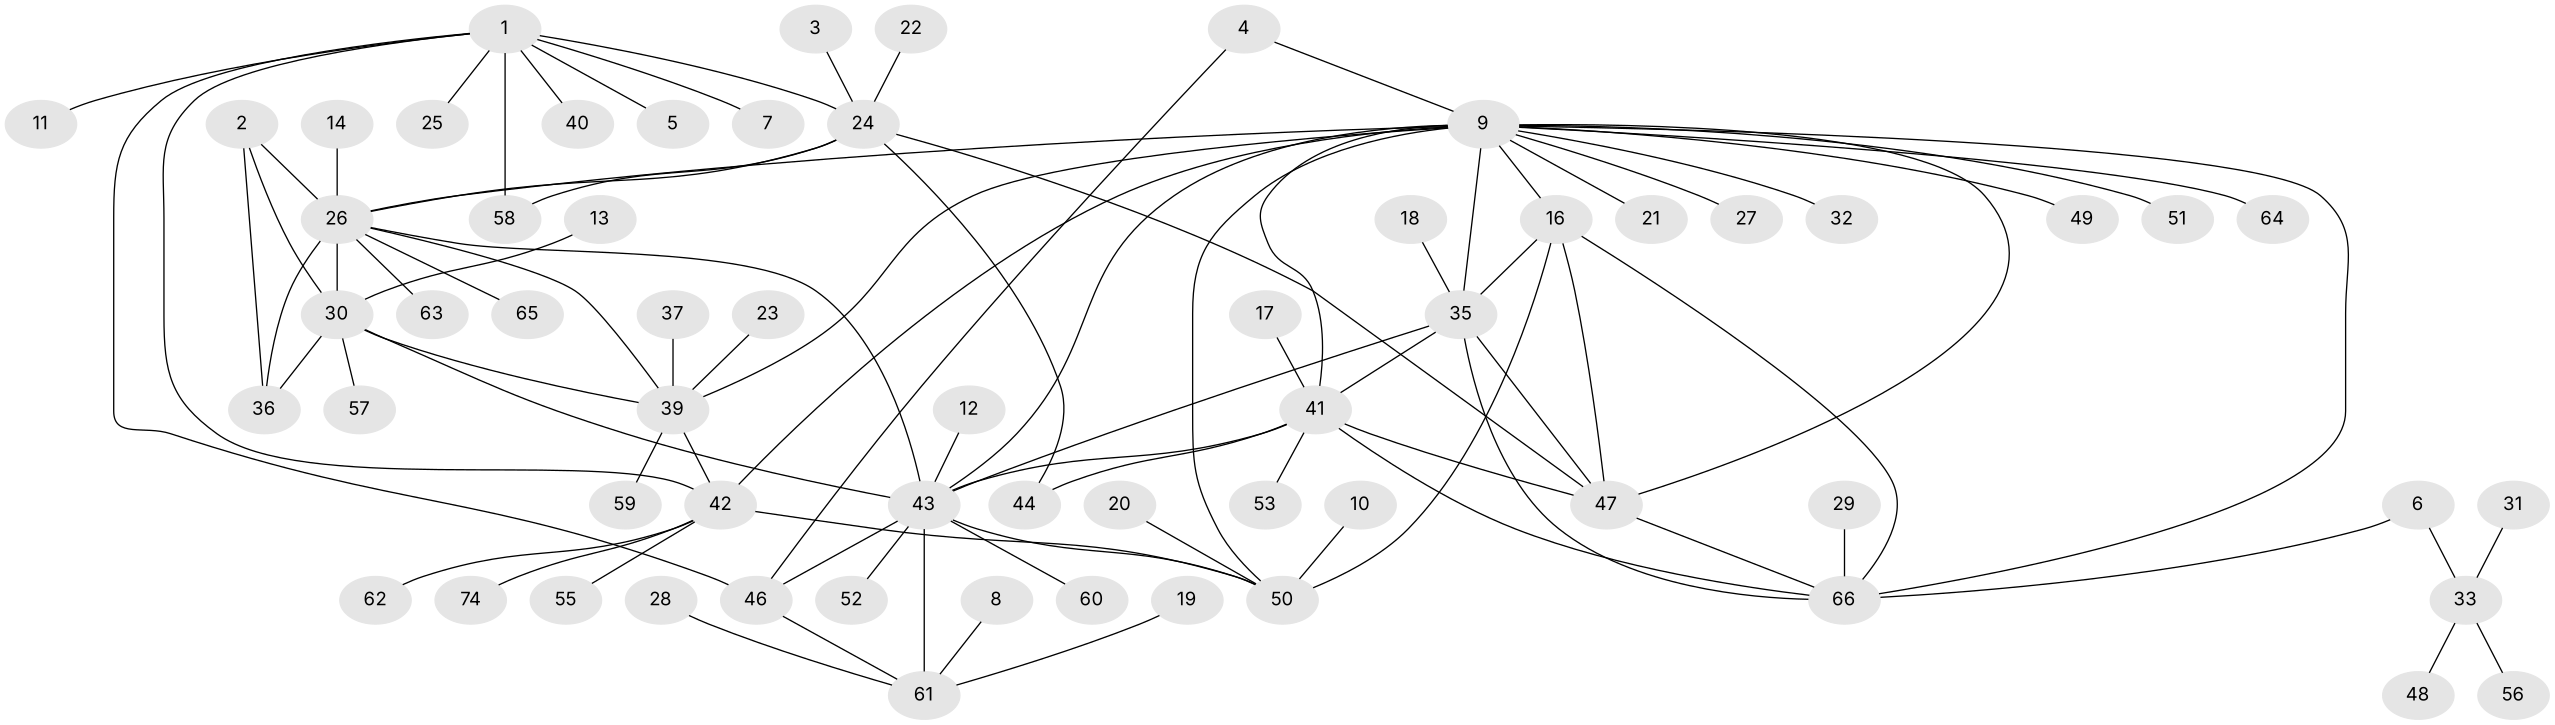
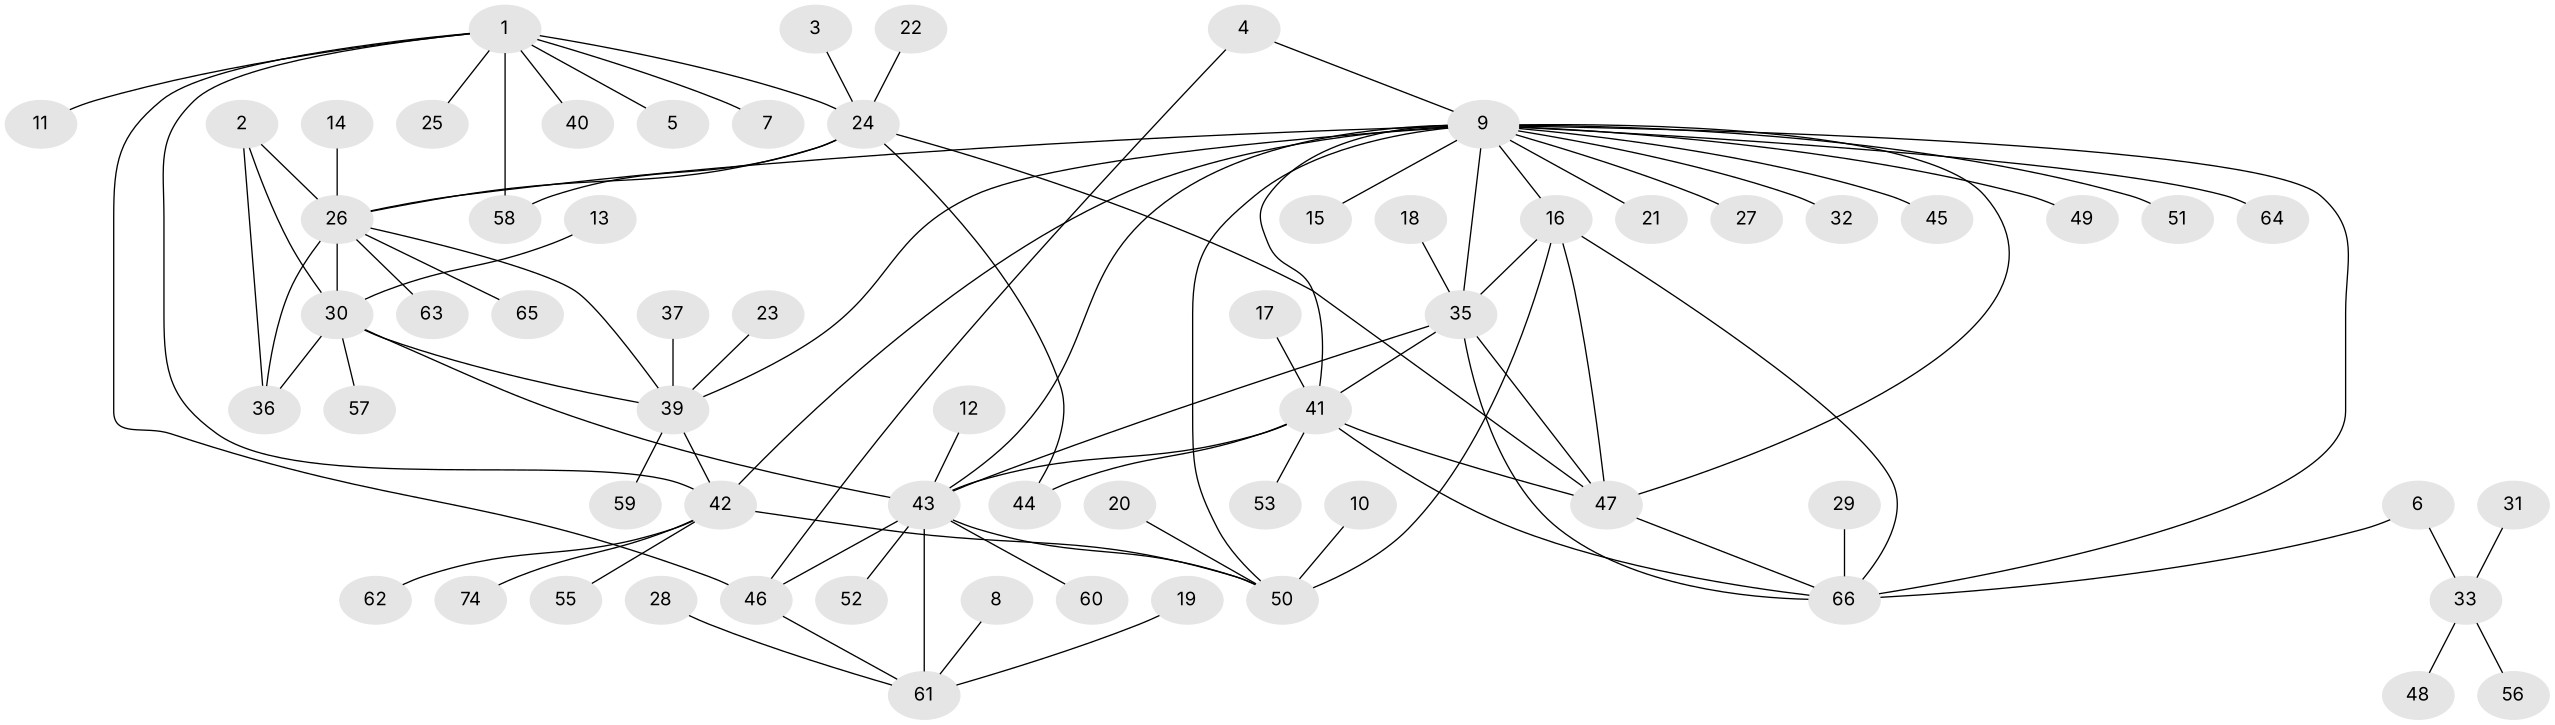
none -> (1316, 219)
none -> (1937, 219)
(705, 260) -> none
